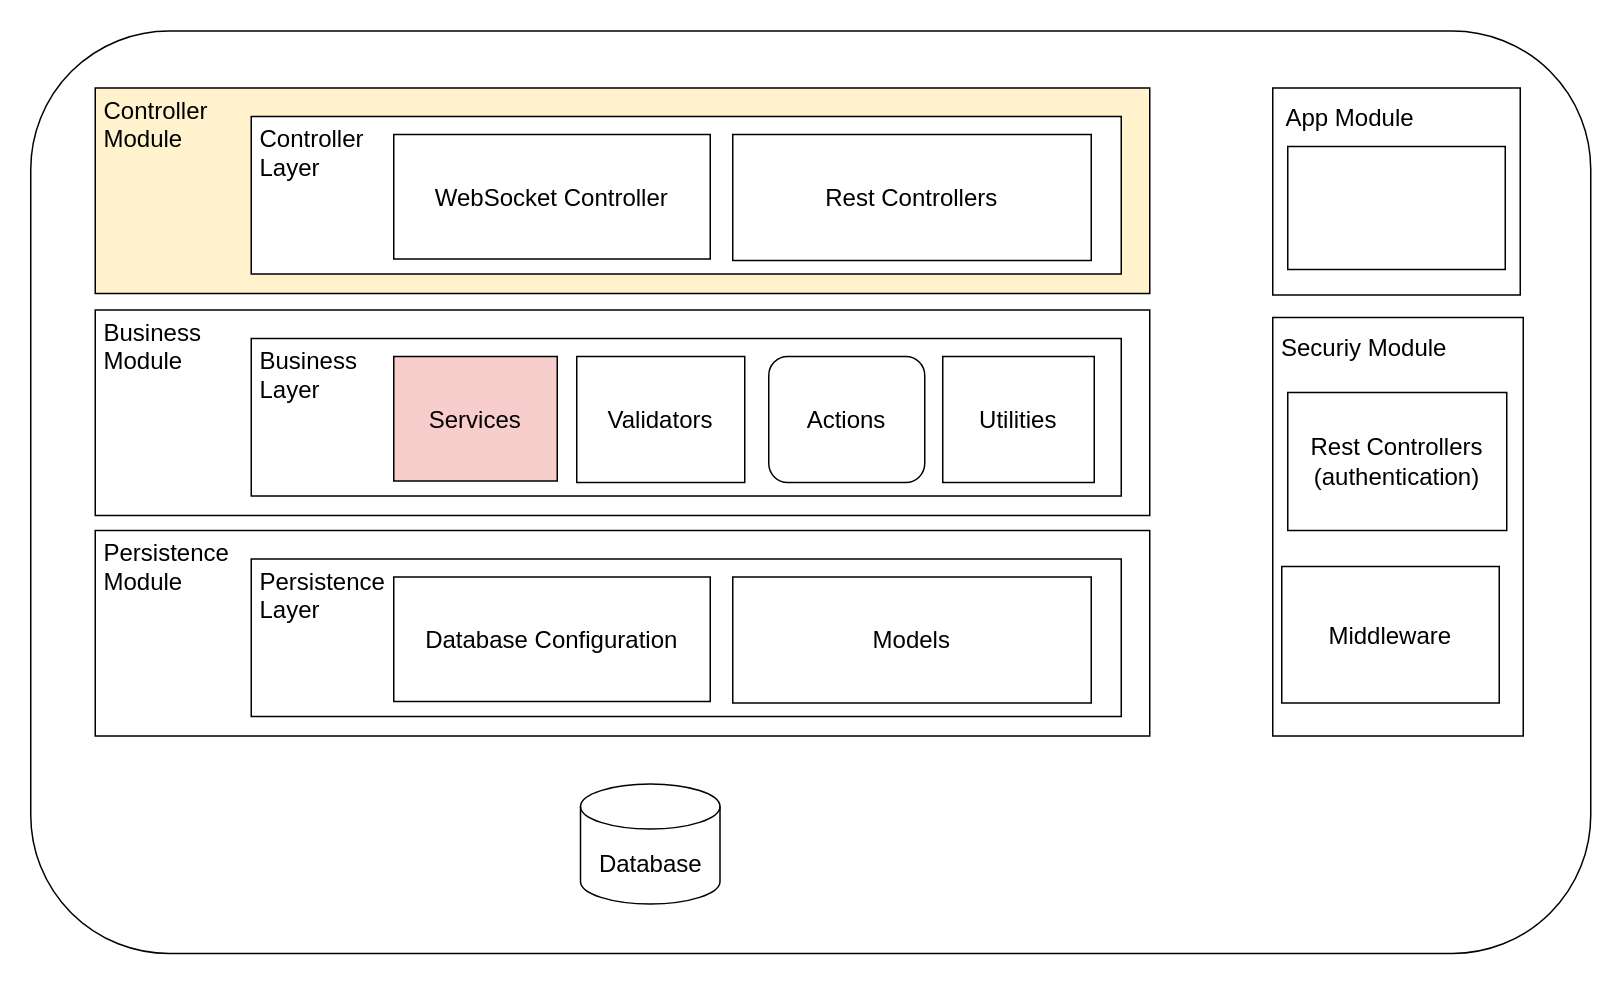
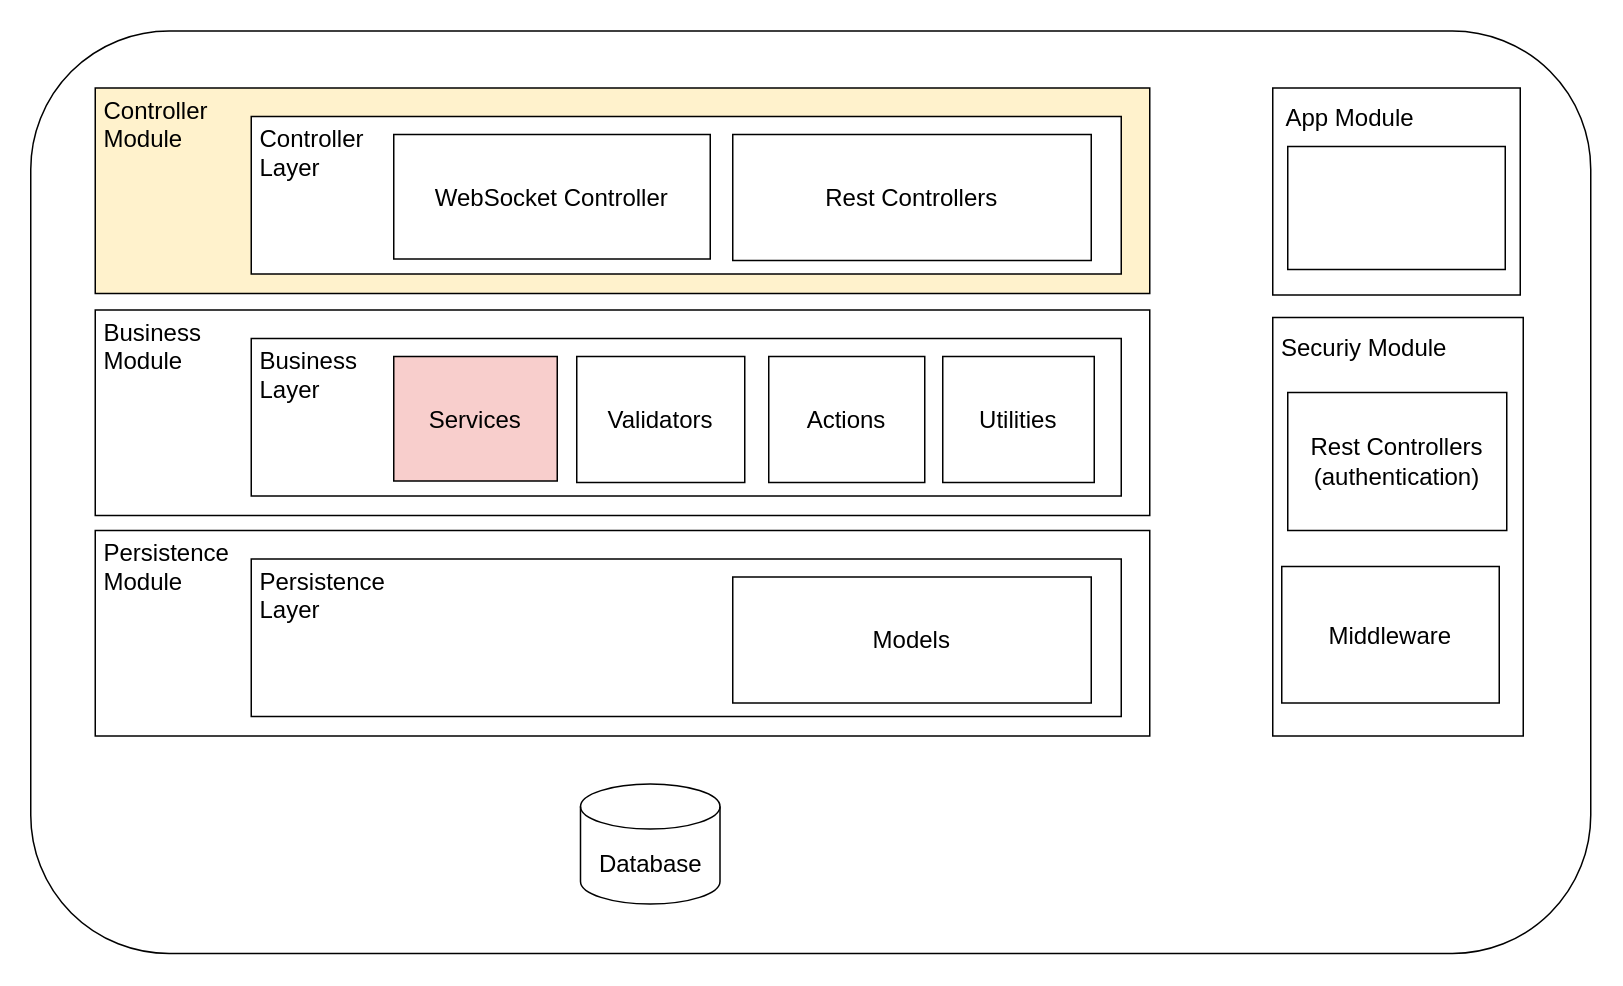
(847, 419) -> (847, 419)
(552, 639) -> none
